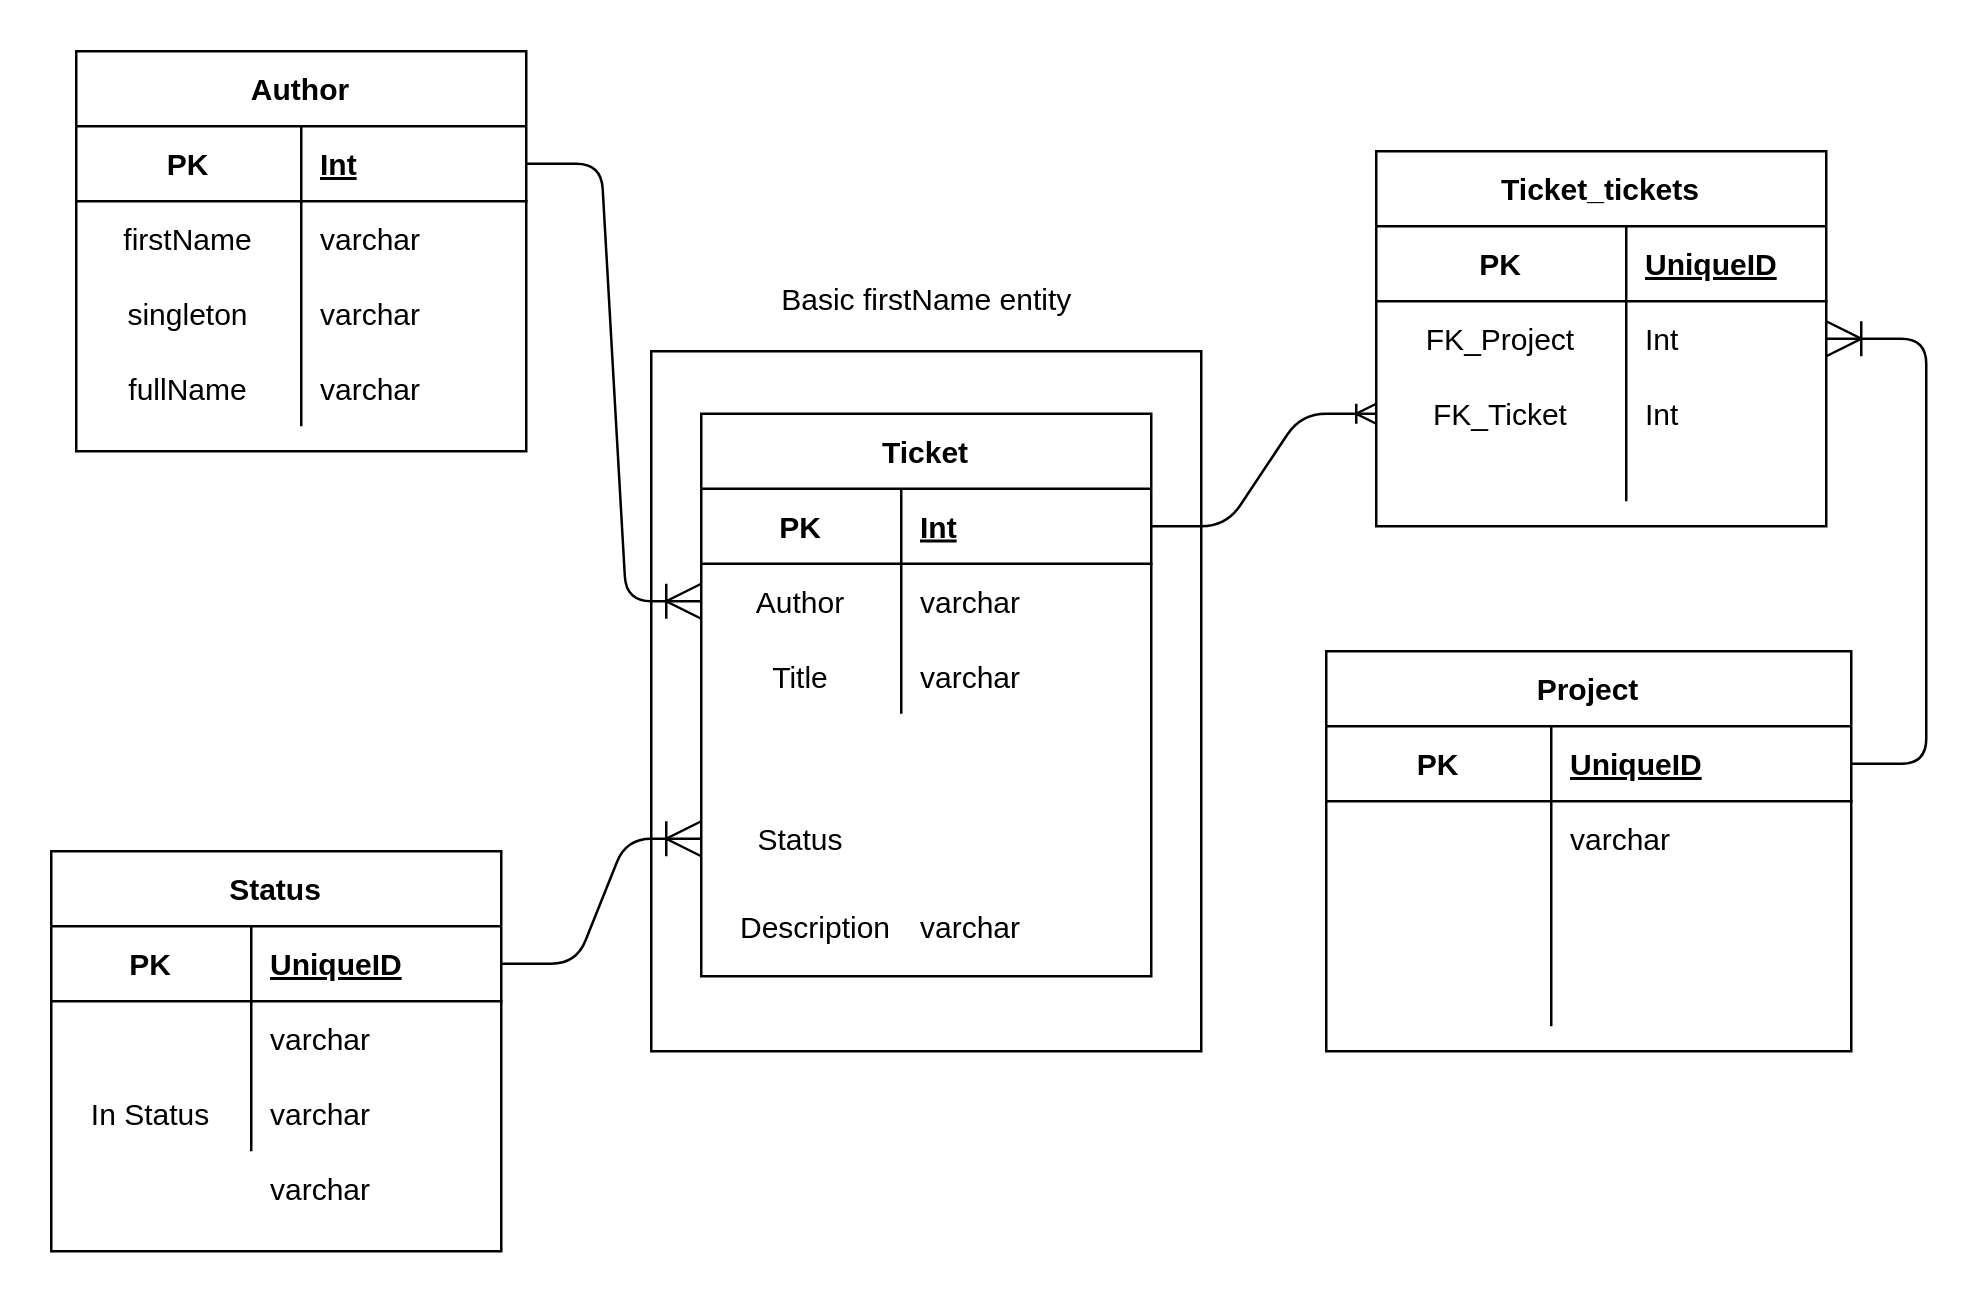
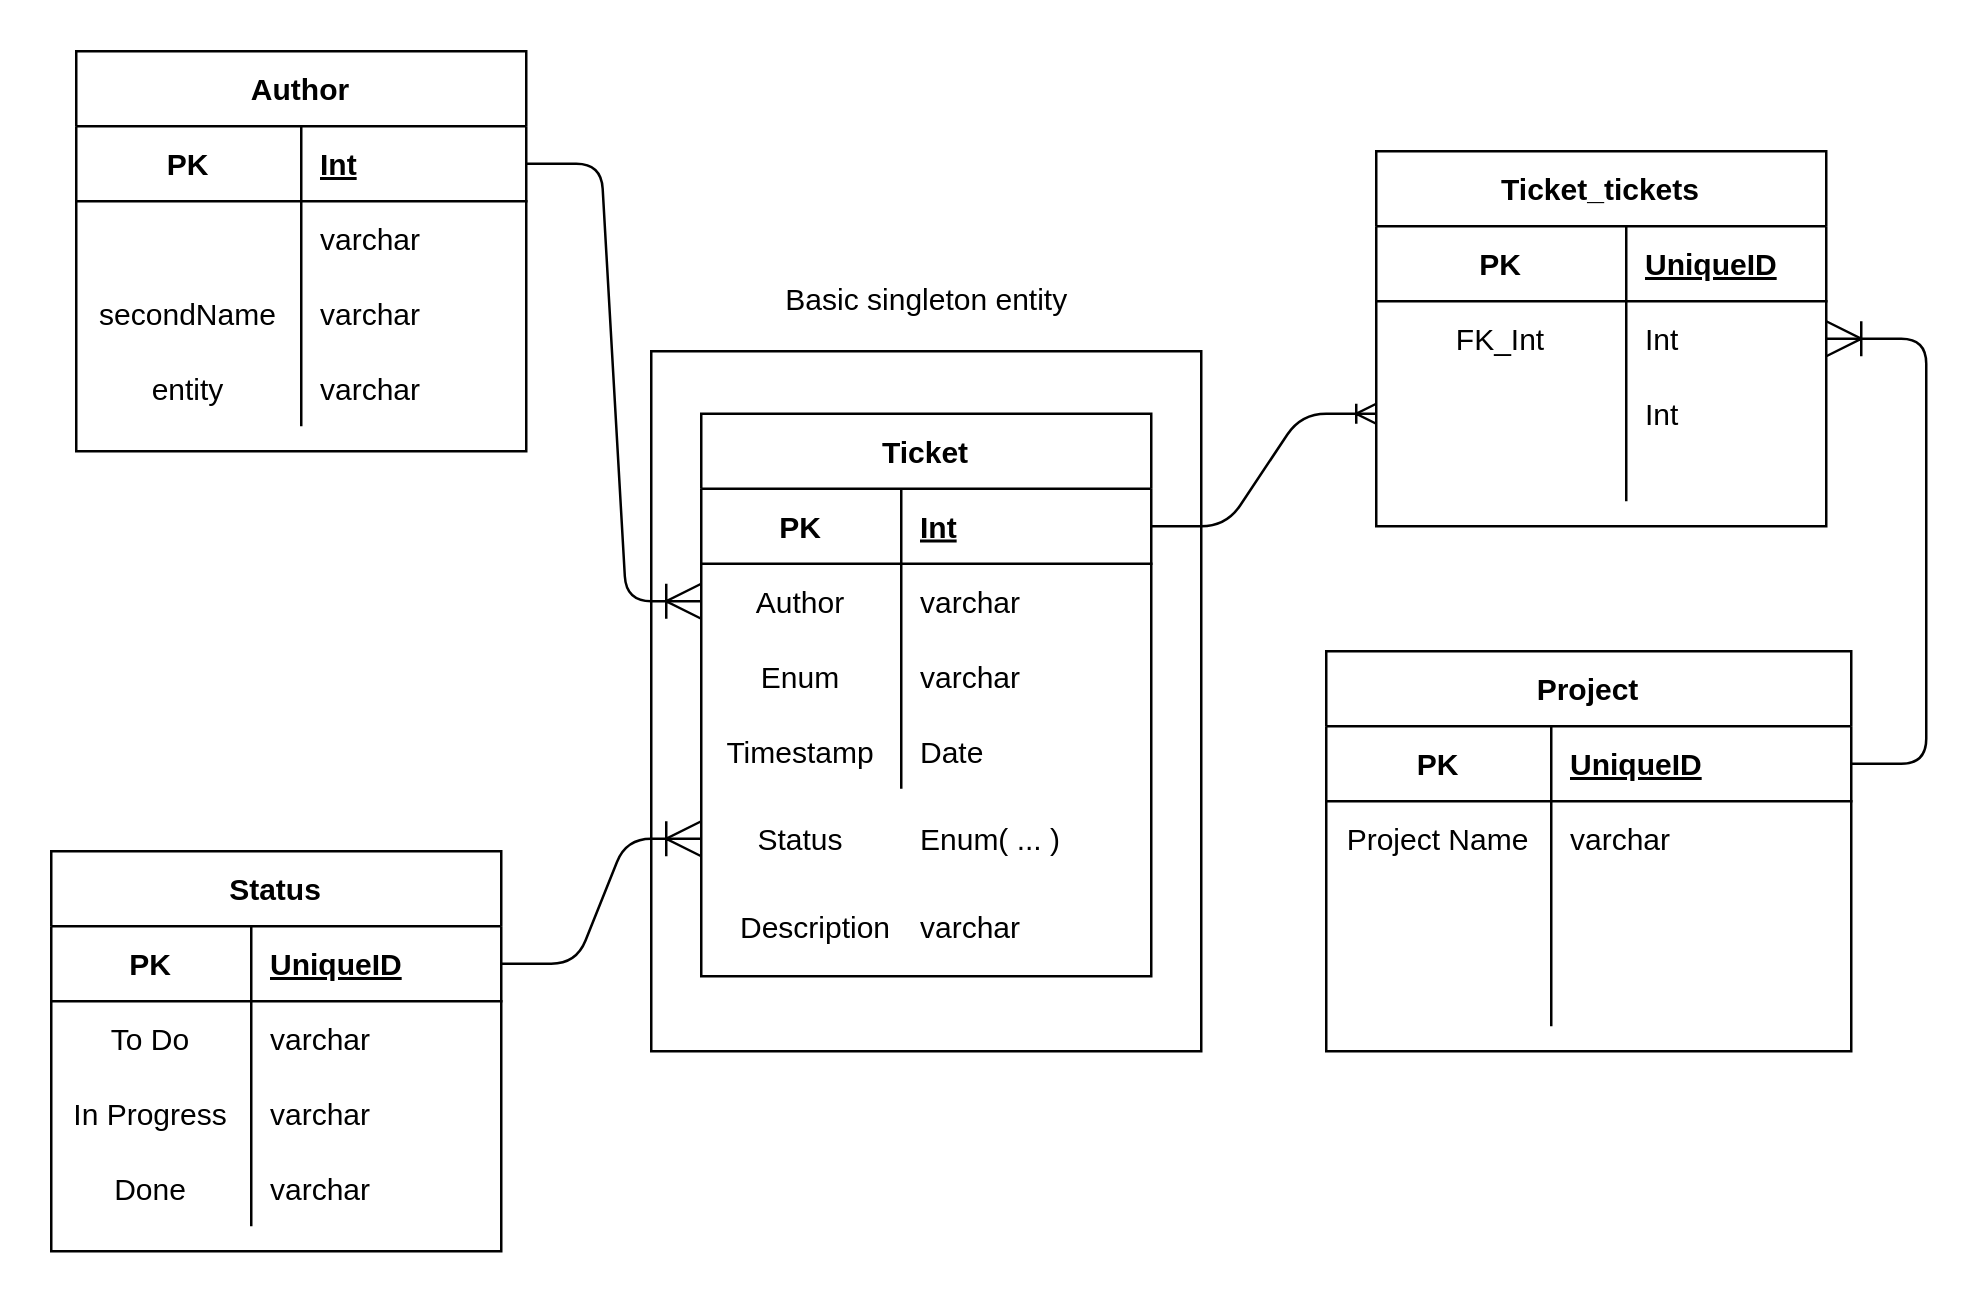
(189, 239) -> none
(928, 301) -> (928, 301)
(188, 315) -> (188, 315)
(1500, 340) -> (1500, 340)
(188, 390) -> (188, 390)
(1501, 414) -> none
(800, 678) -> (800, 678)
none -> (801, 751)
none -> (1026, 751)
none -> (1026, 839)
none -> (1439, 839)
none -> (151, 1039)
(150, 1115) -> (150, 1115)
none -> (151, 1189)
